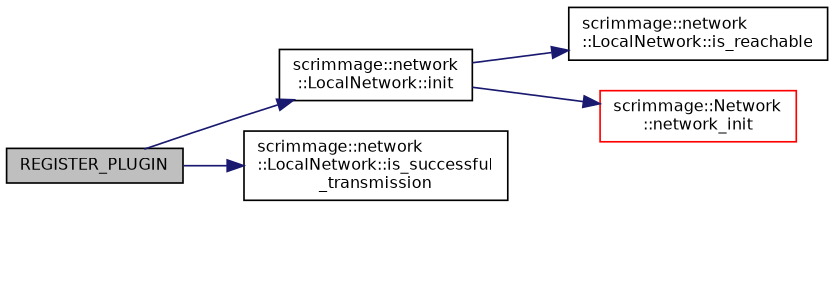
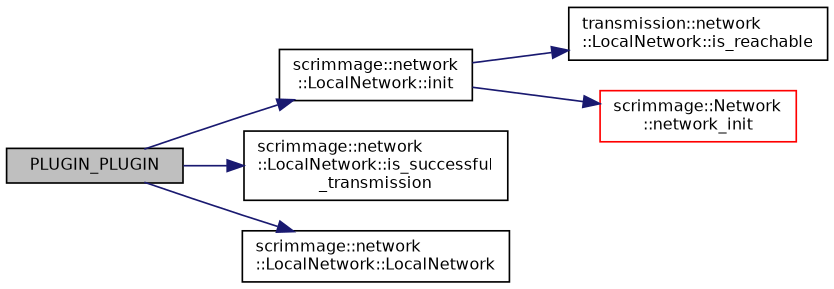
(698, 34) -> (698, 34)
(95, 166) -> (95, 166)
none -> (376, 256)
